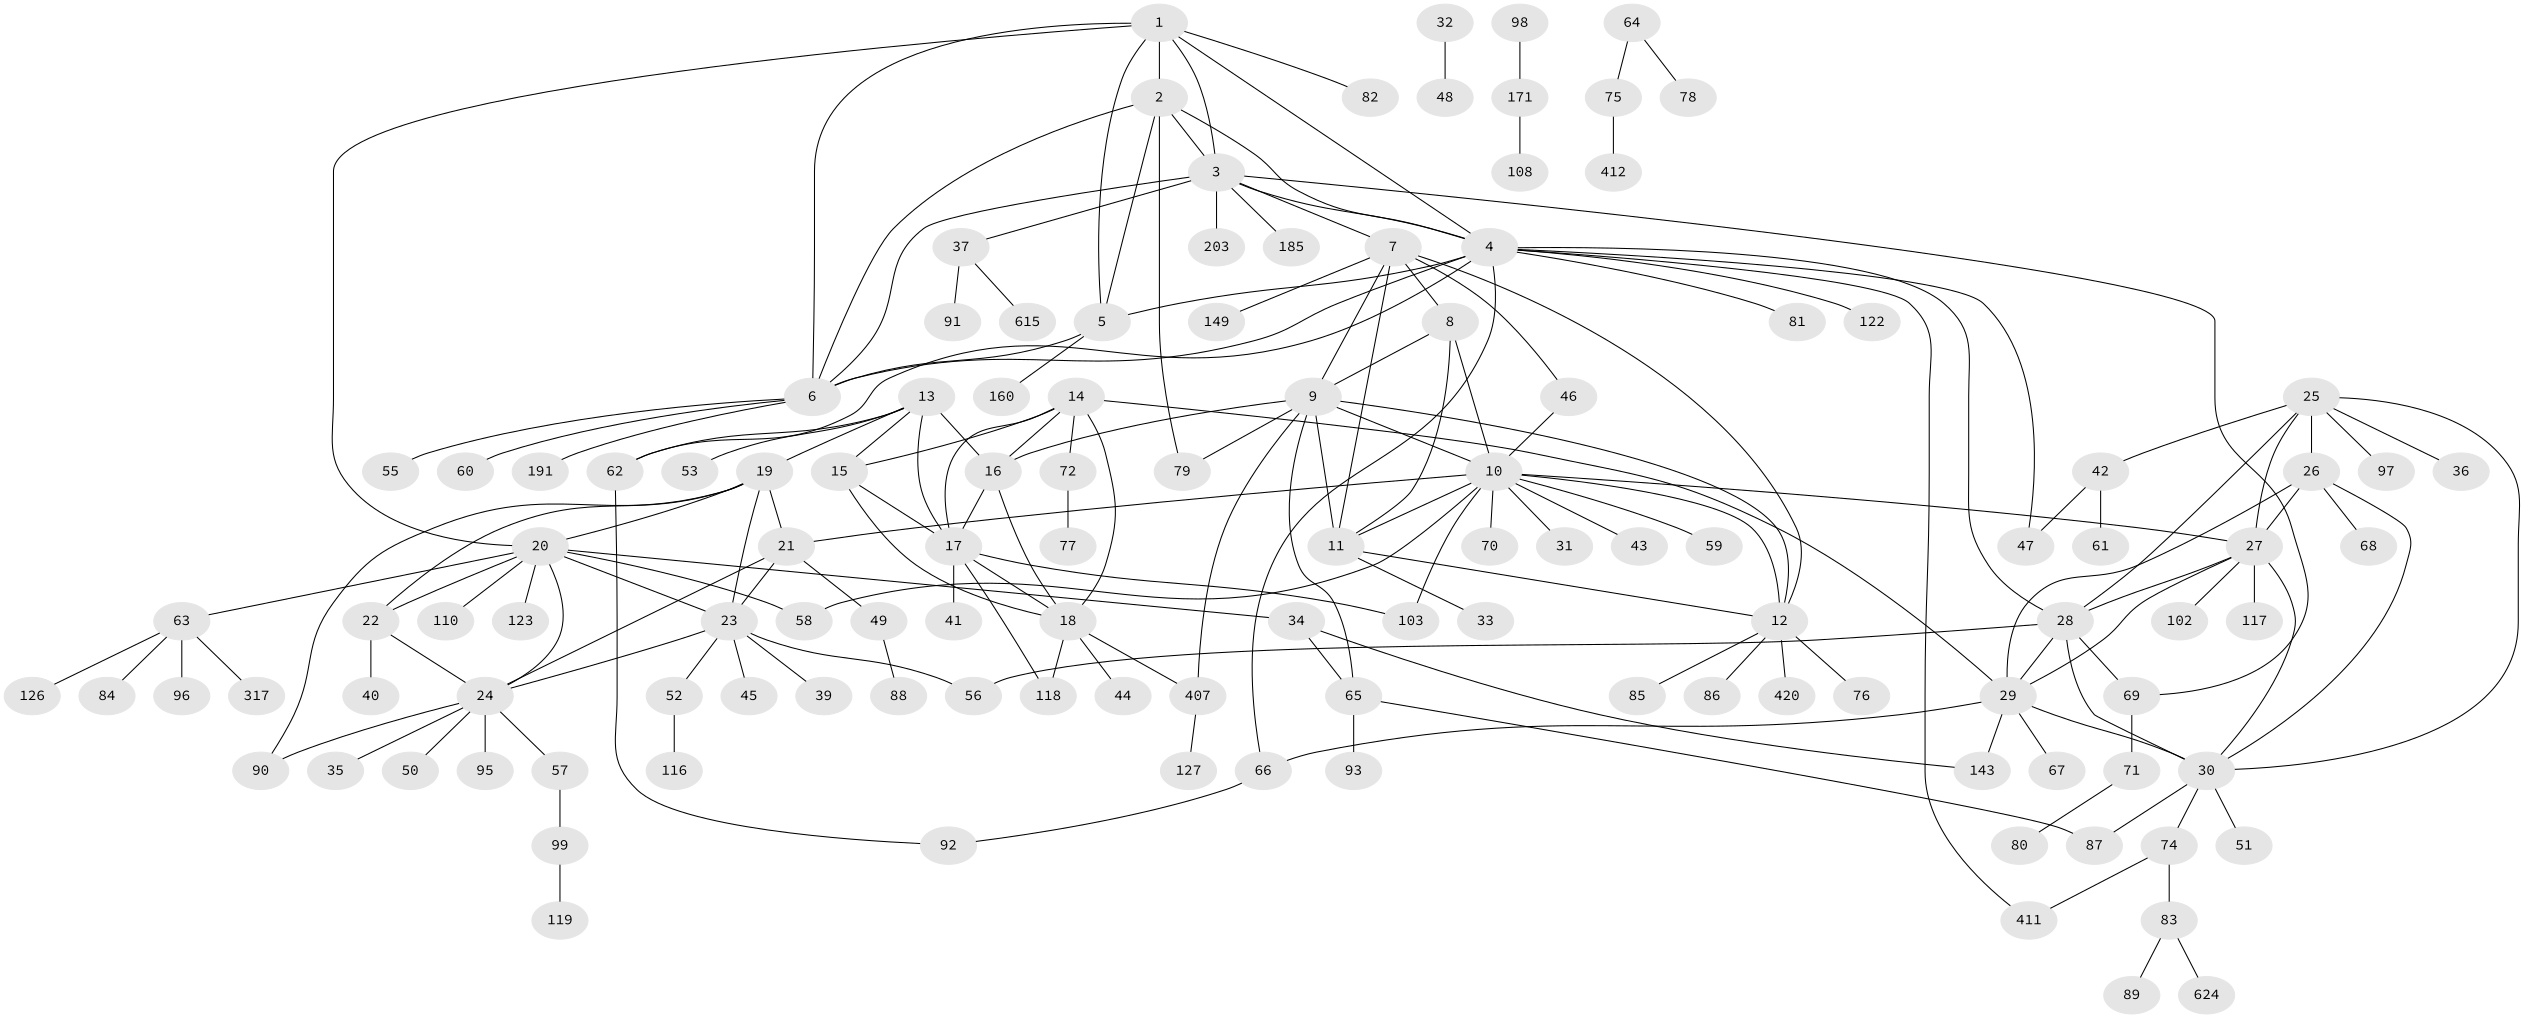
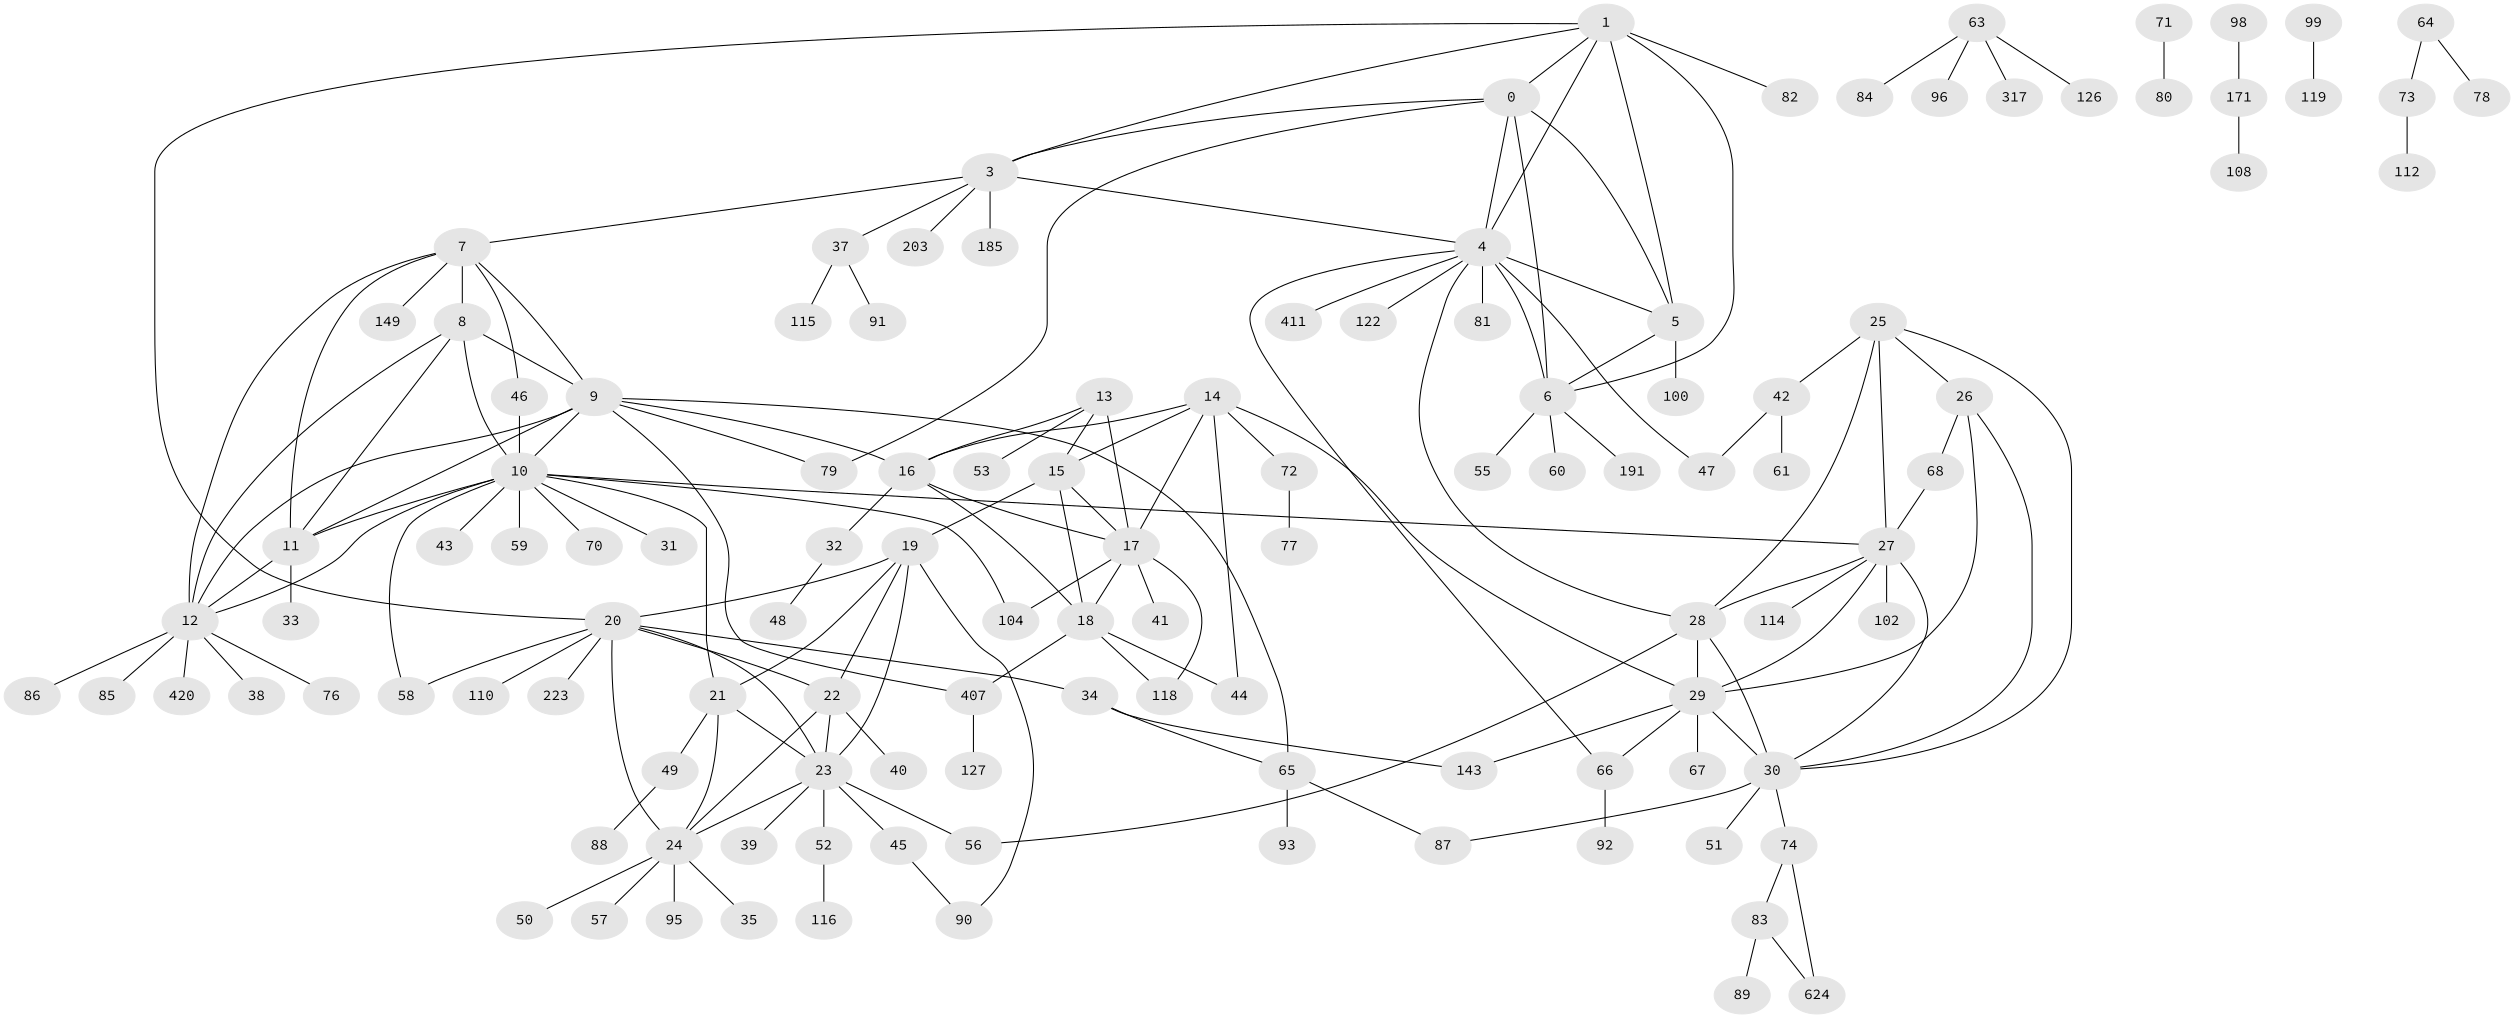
(1159, 98) -> (1512, 98)
(1613, 98) -> (2407, 98)
(1613, 172) -> (2407, 172)
(965, 215) -> none
(1027, 322) -> (803, 322)
(1001, 397) -> (1676, 397)
(845, 434) -> (981, 510)
none -> (289, 445)
(615, 472) -> none
(2386, 472) -> none
(2461, 472) -> none
none -> (876, 504)
(2279, 514) -> (1911, 509)
(1115, 516) -> (1226, 546)
(361, 584) -> none
(520, 621) -> (556, 696)
(1411, 621) -> (1011, 621)
(2254, 621) -> (1772, 621)
none -> (257, 696)
(2132, 696) -> none
(370, 728) -> (931, 883)
none -> (828, 734)
(560, 808) -> none
(2099, 883) -> (1803, 920)
